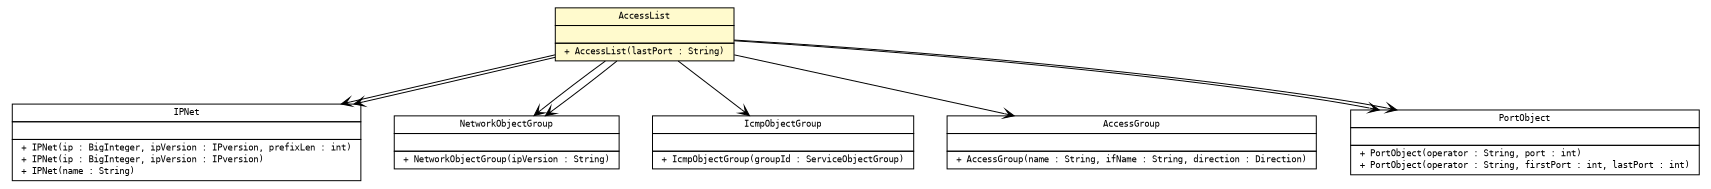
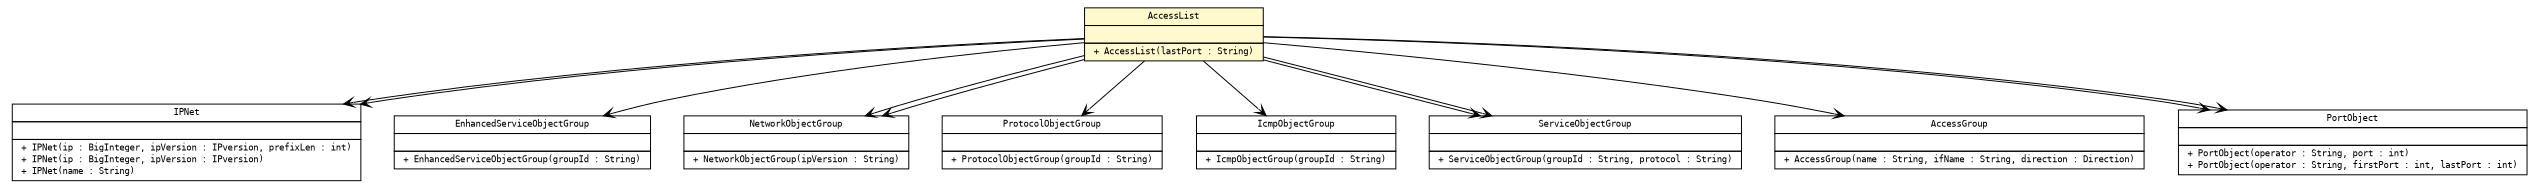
none -> (522, 142)
none -> (1052, 142)
none -> (1585, 142)
(783, 160) -> (1296, 160)
